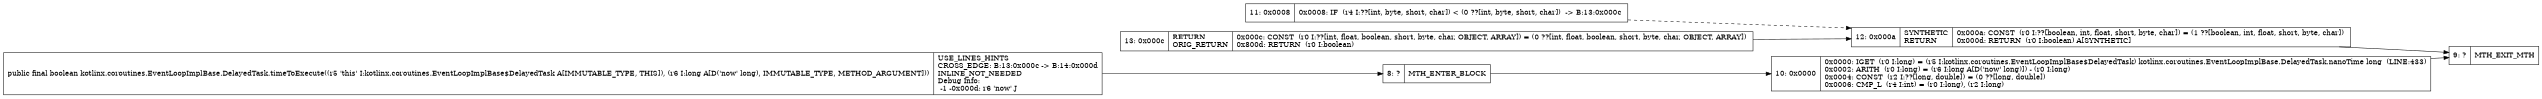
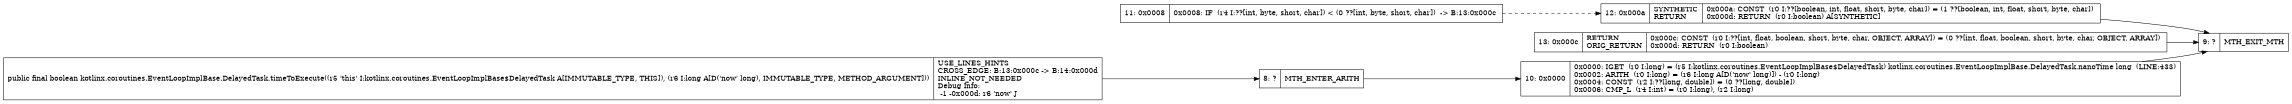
(1800, 39) -> (2180, 42)
(1297, 45) -> (1710, 46)
(1447, 74) -> (1322, 79)
